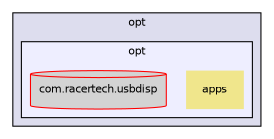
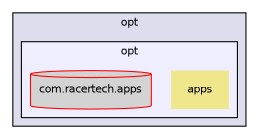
(98, 90) -> (91, 90)
